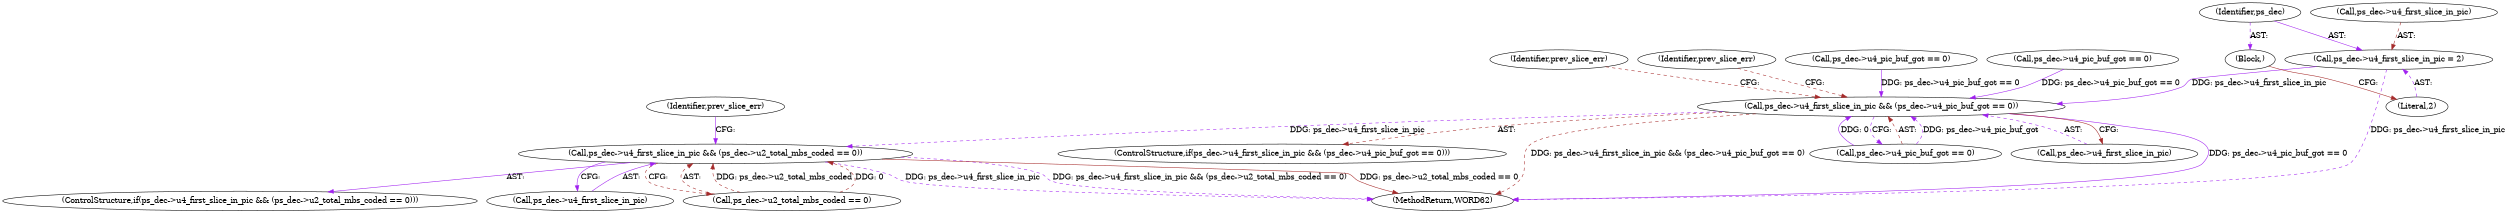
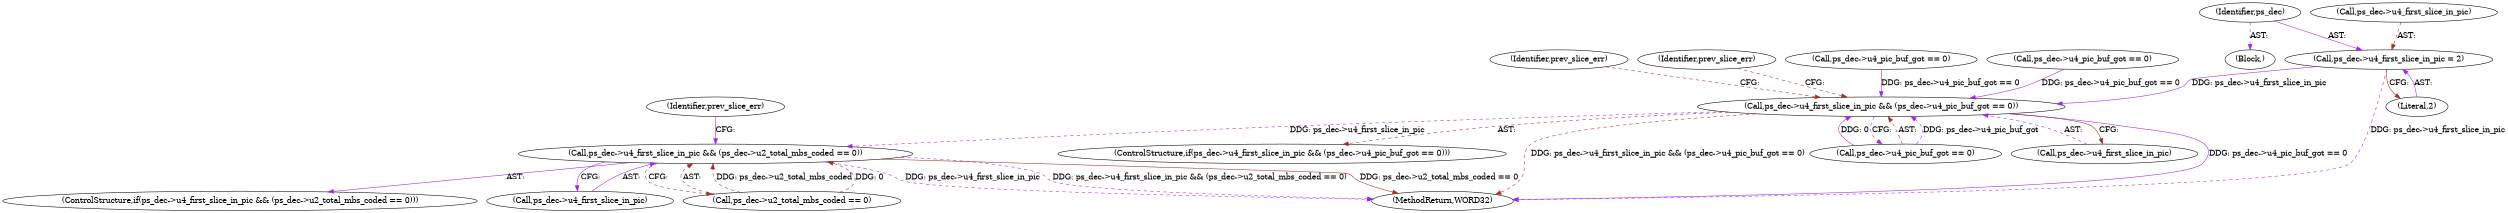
(2331, 80) -> (2388, 84)
(2414, 84) -> (2414, 84)
(1443, 201) -> (1443, 201)
